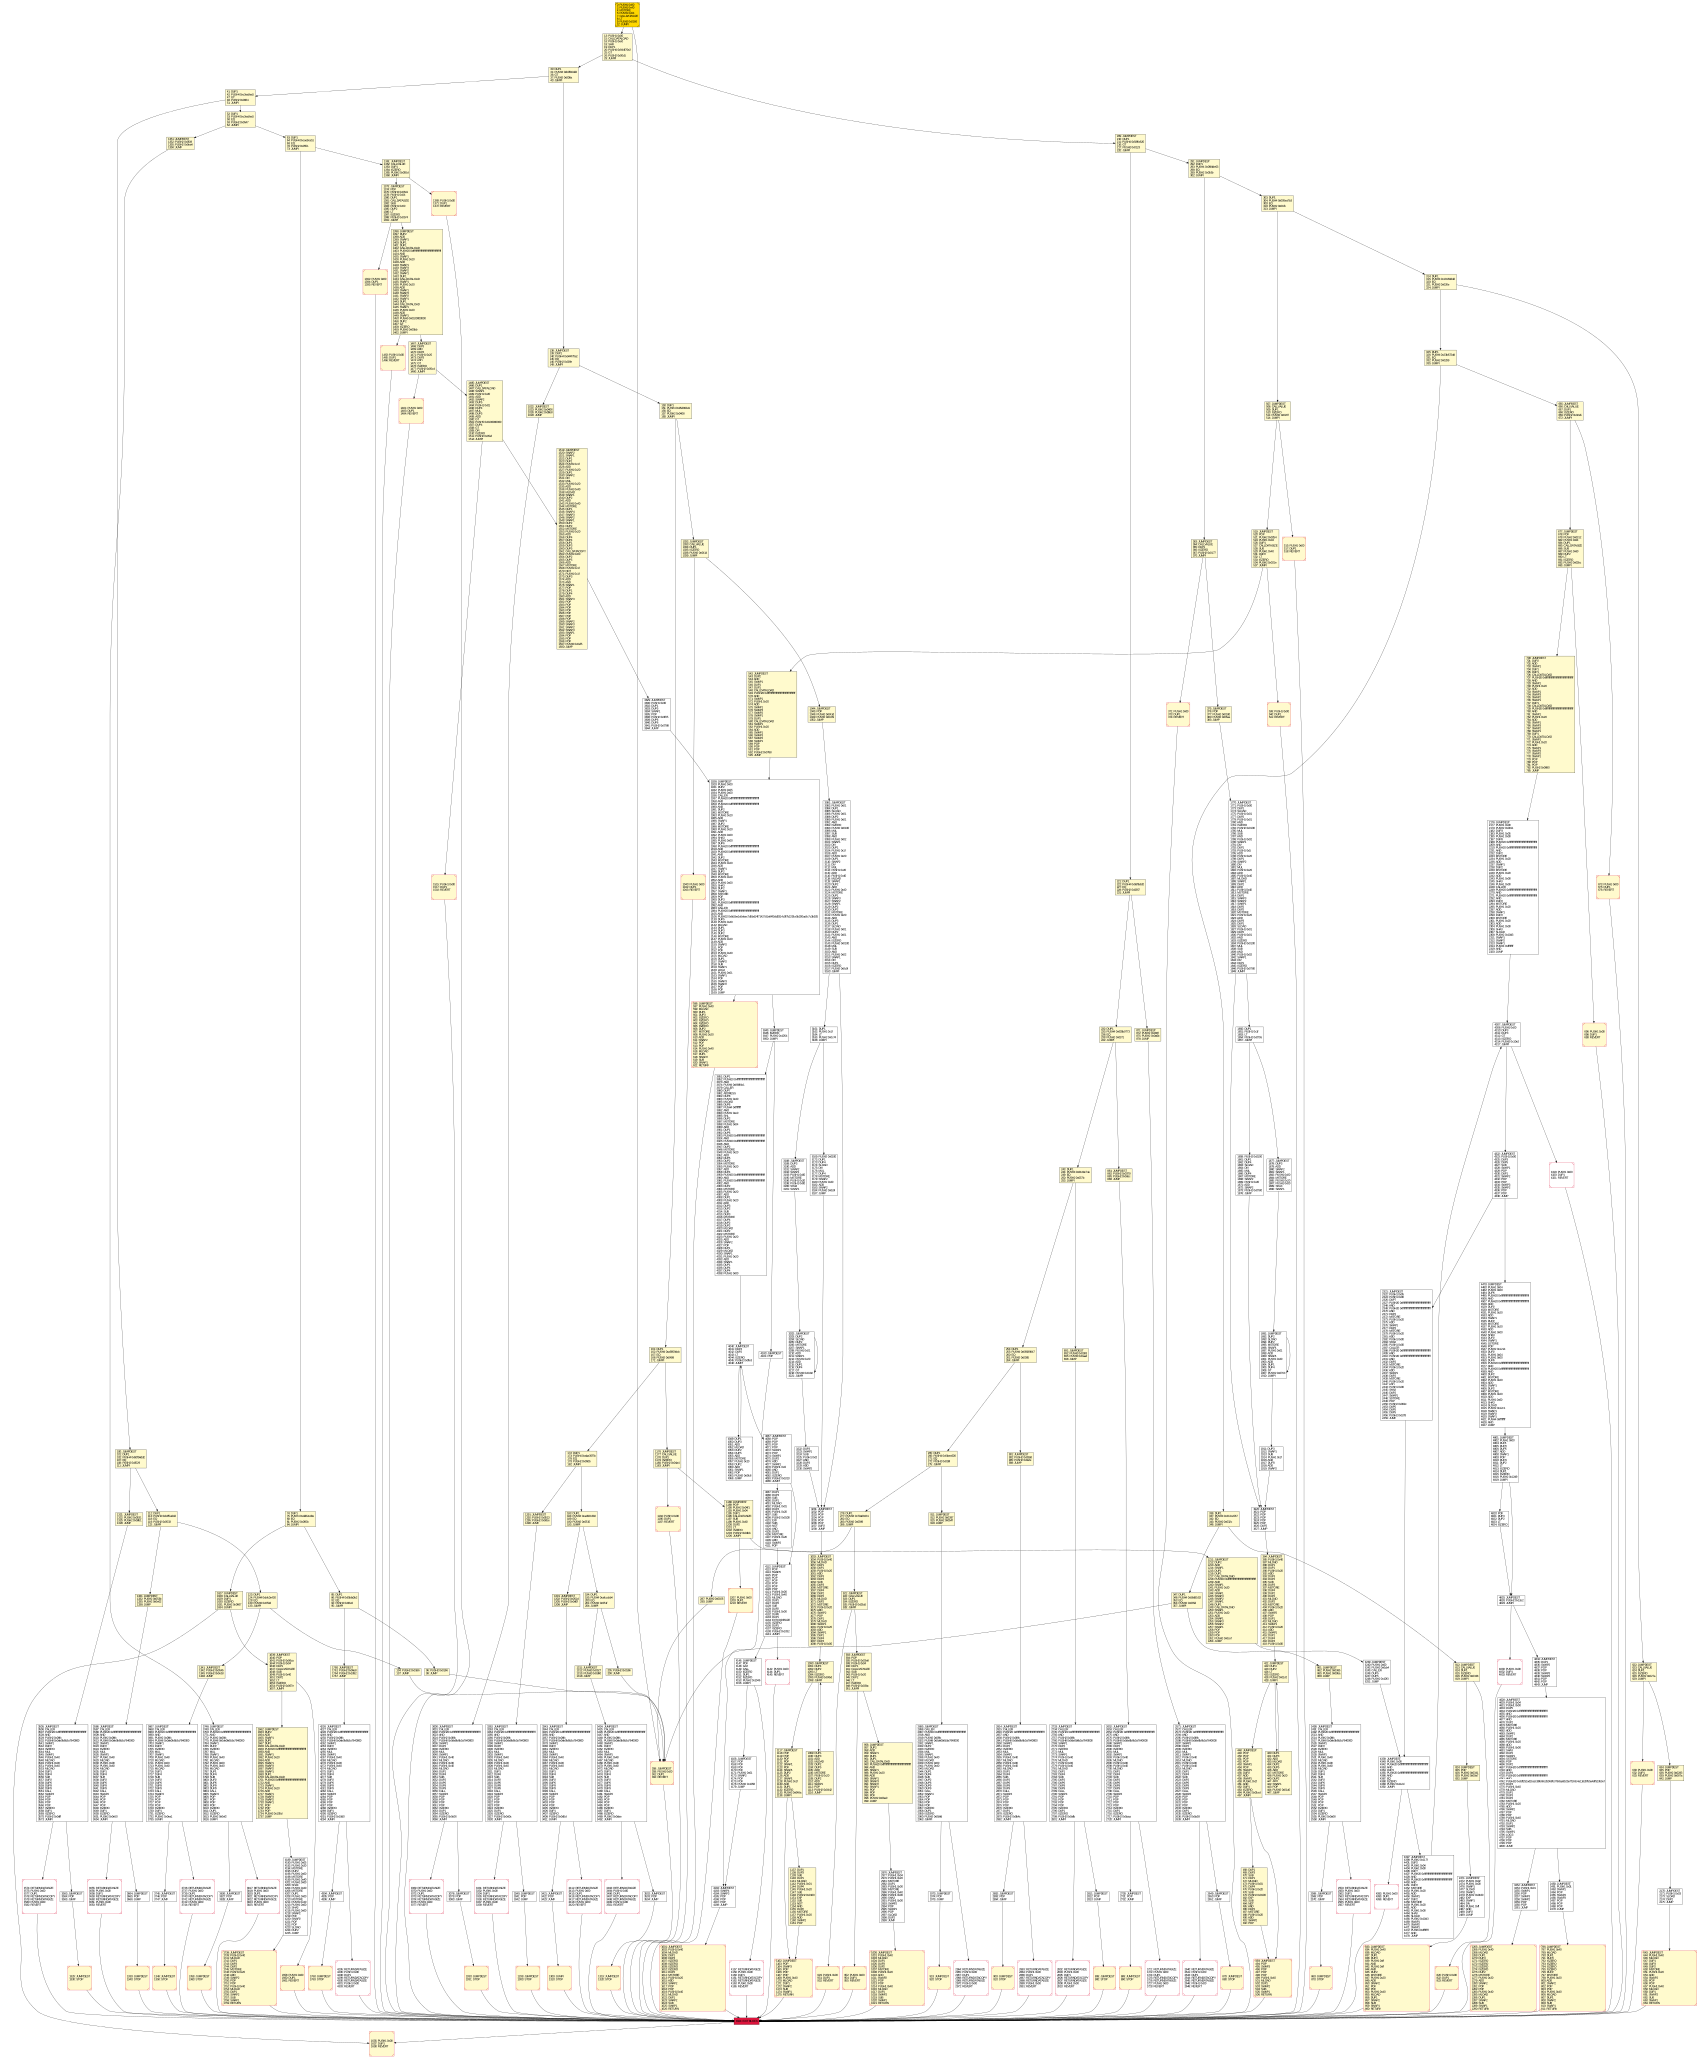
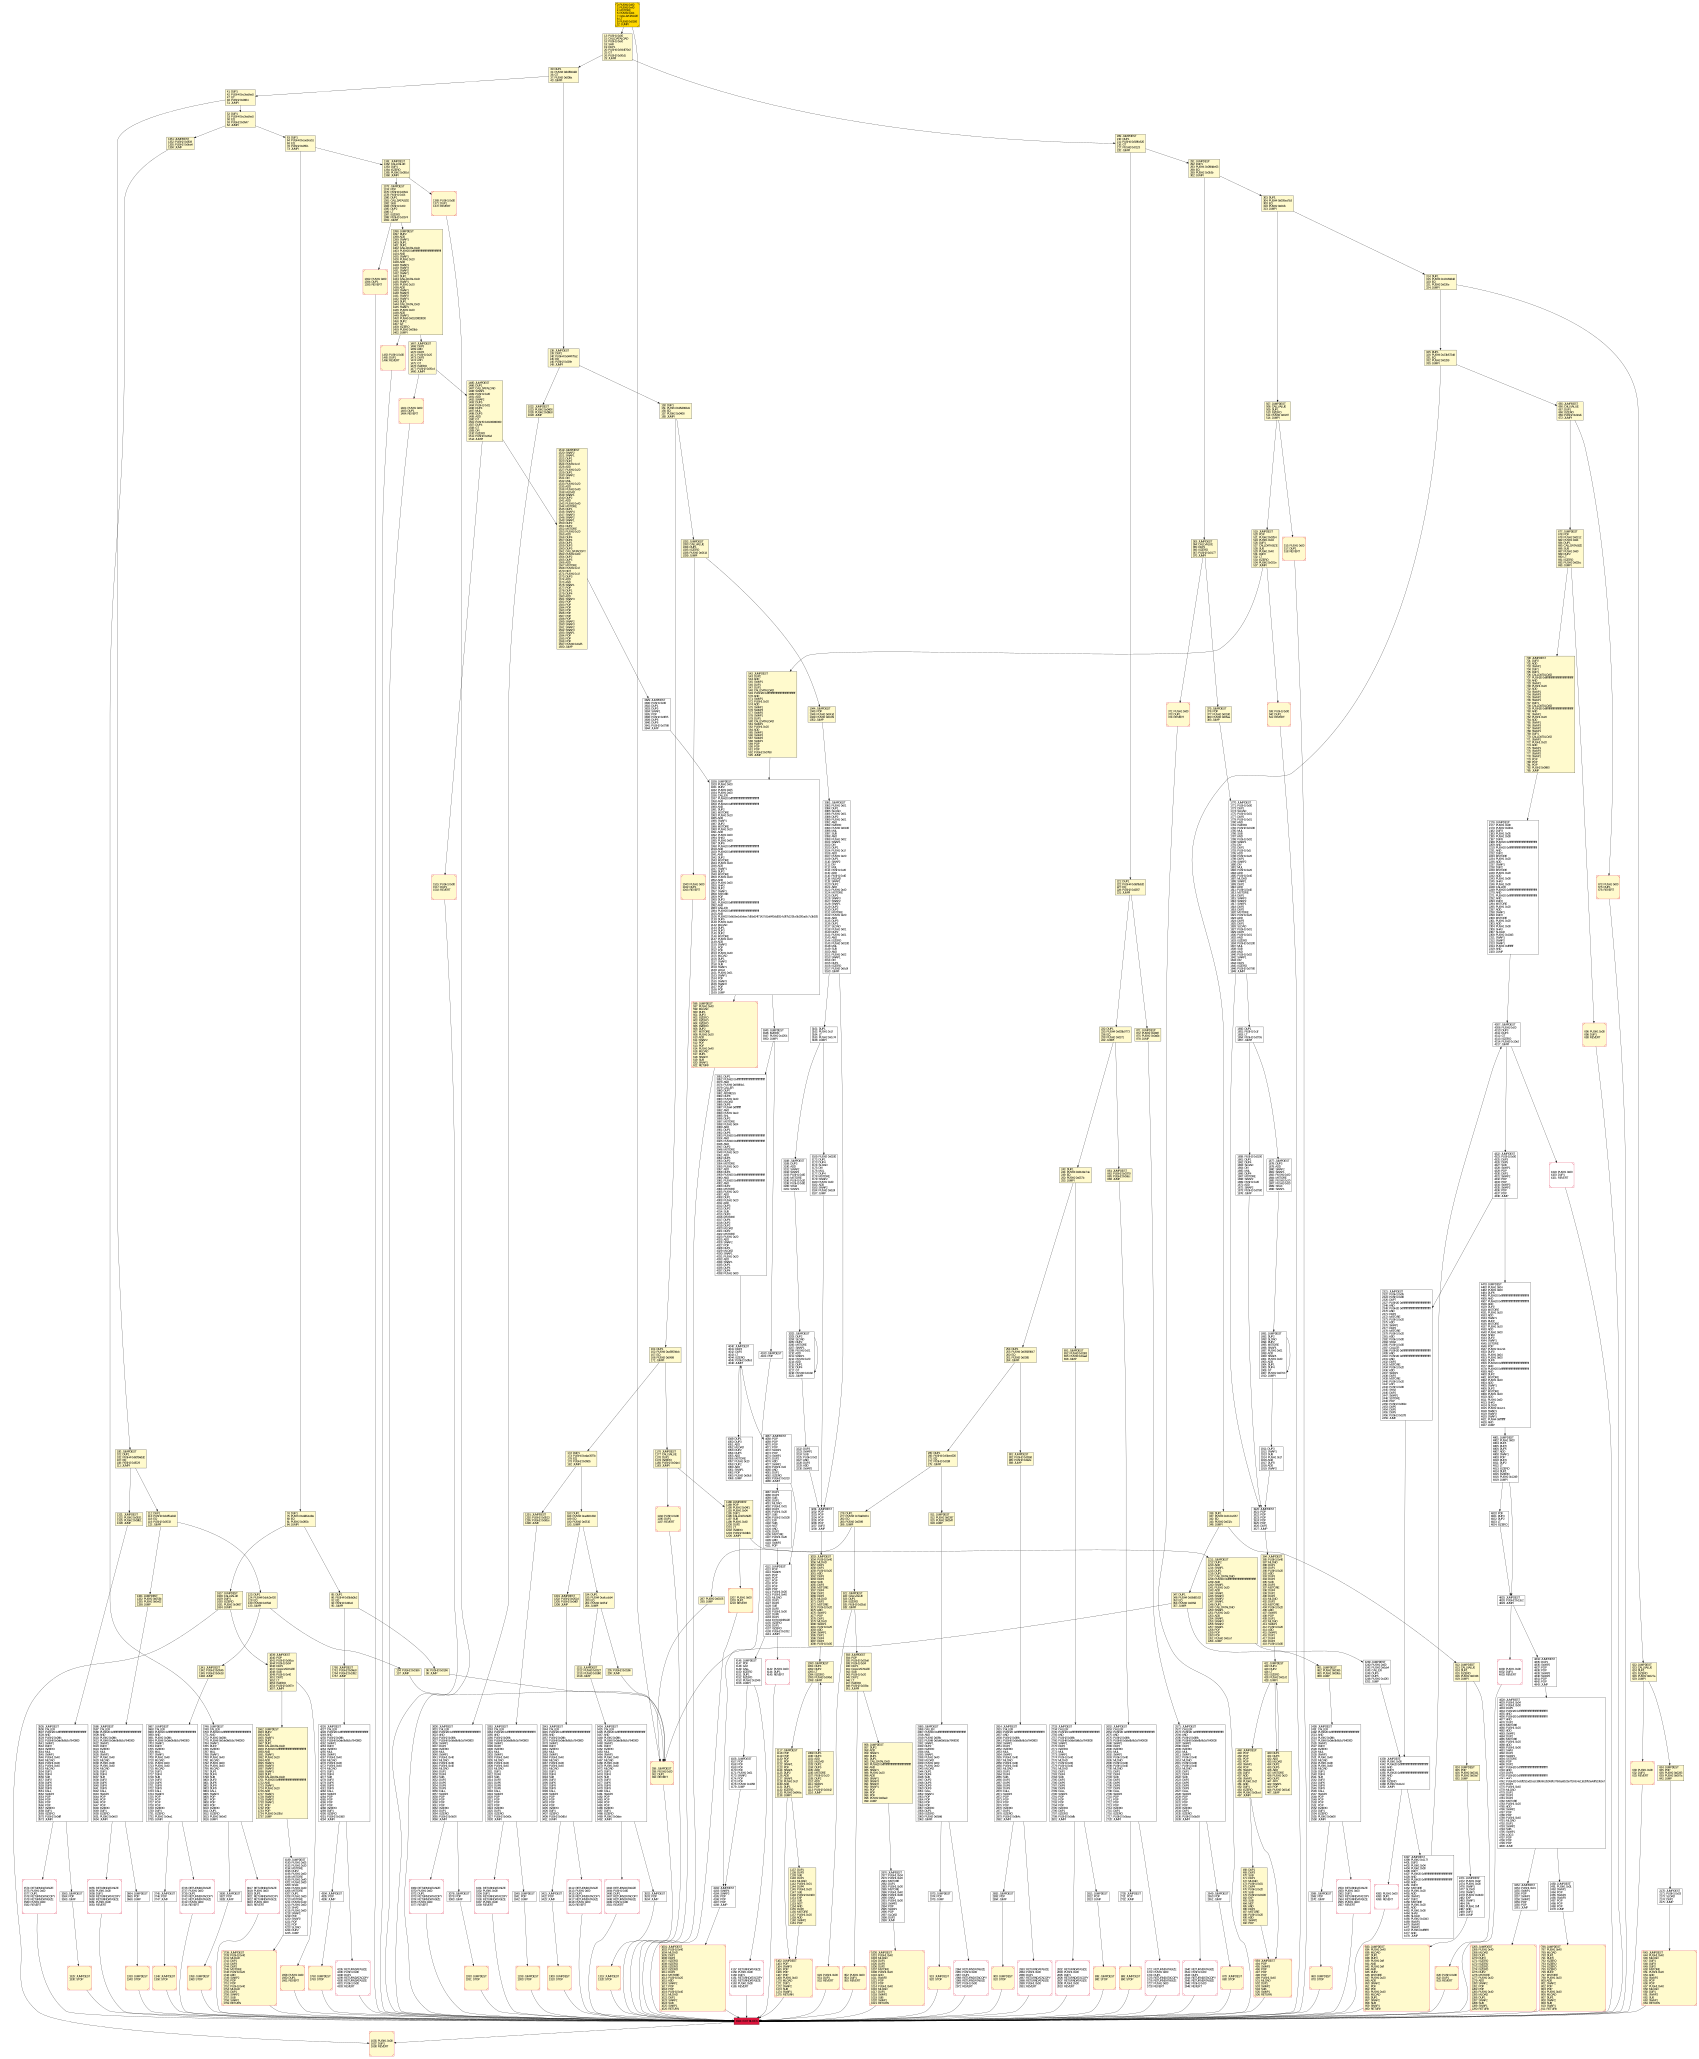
(559, 1978) -> (559, 1978)
